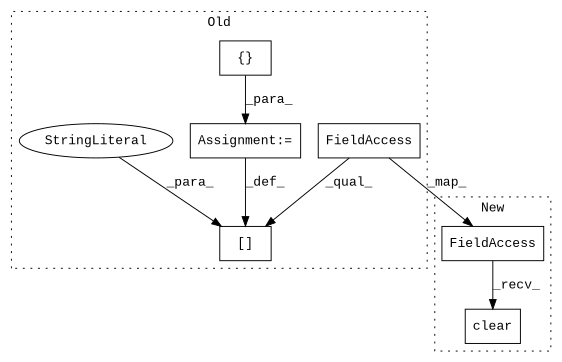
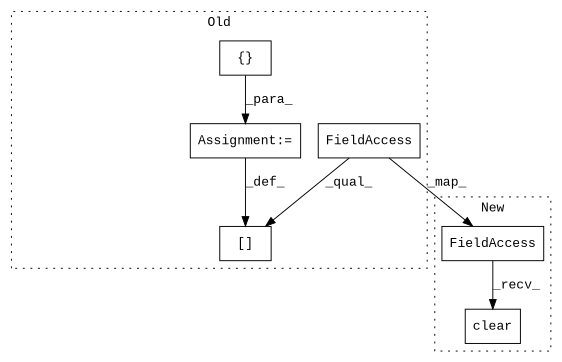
(96, 141) -> none
